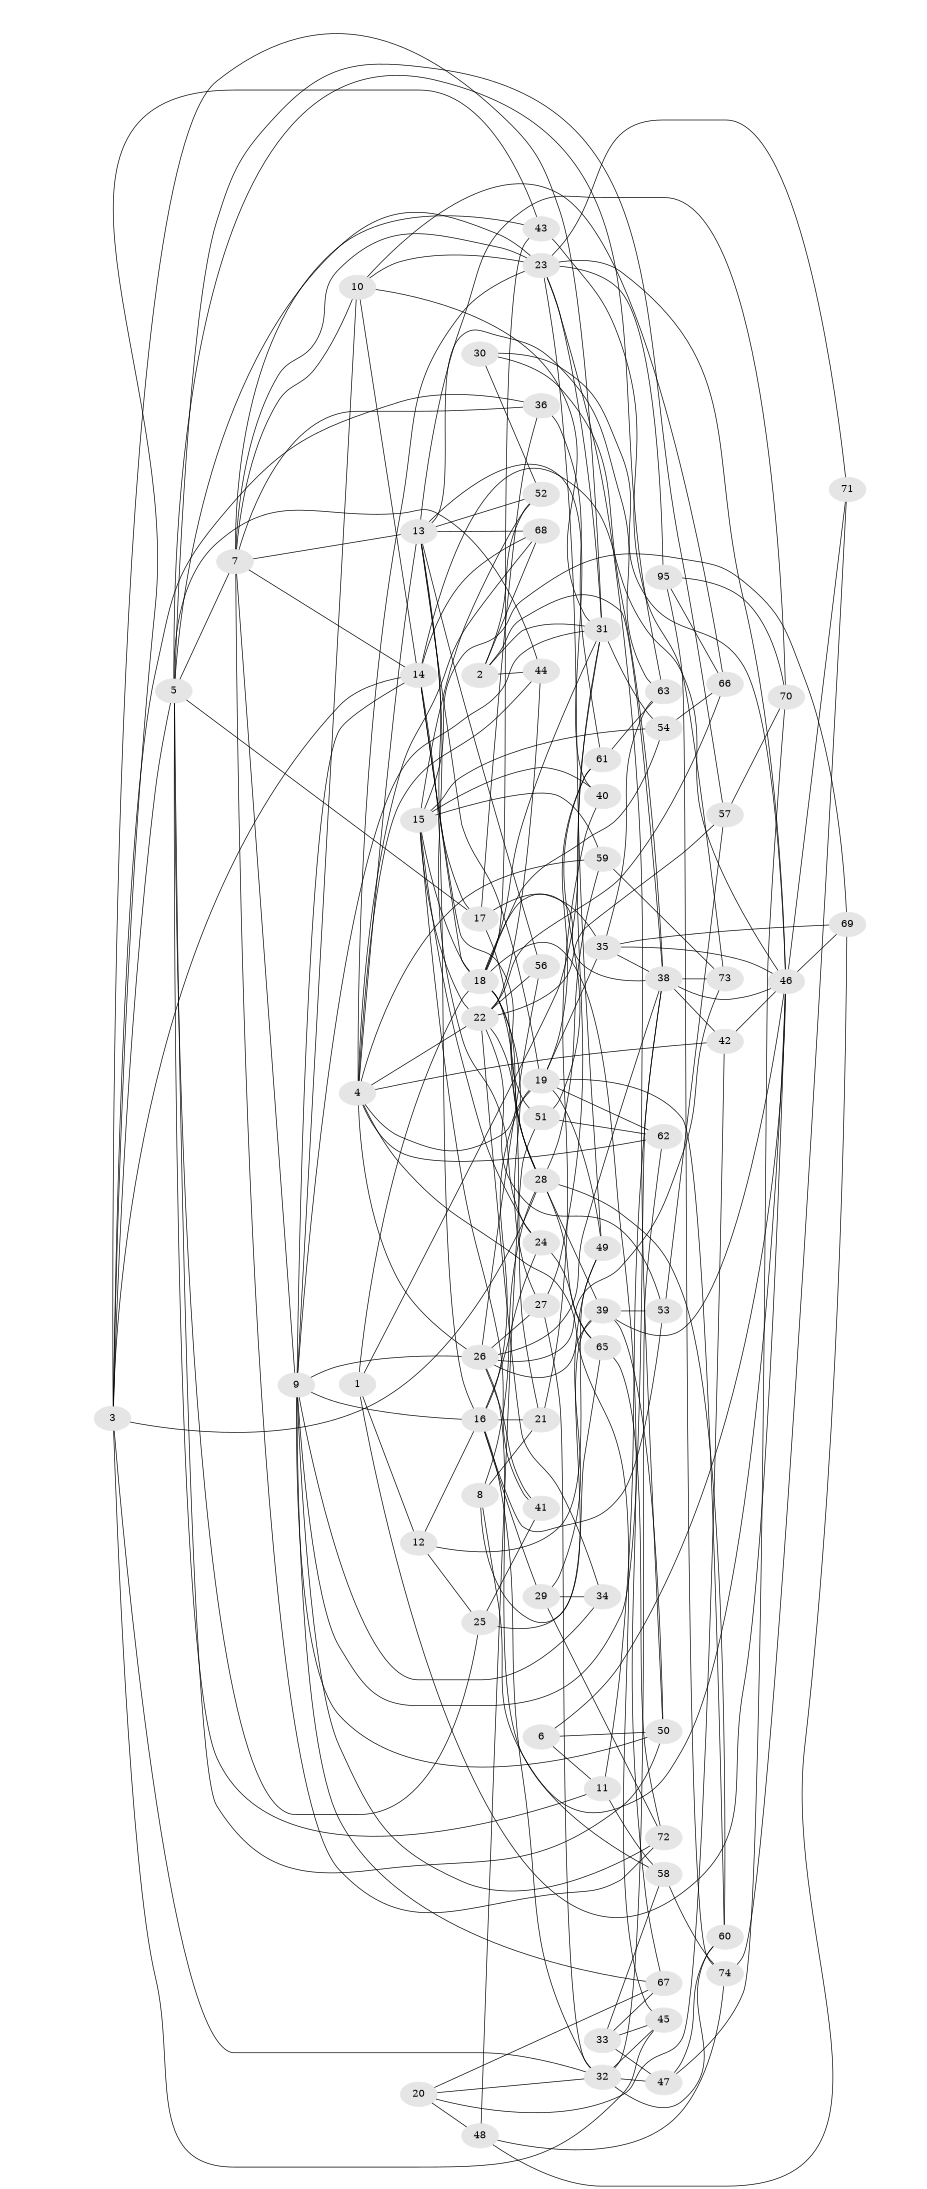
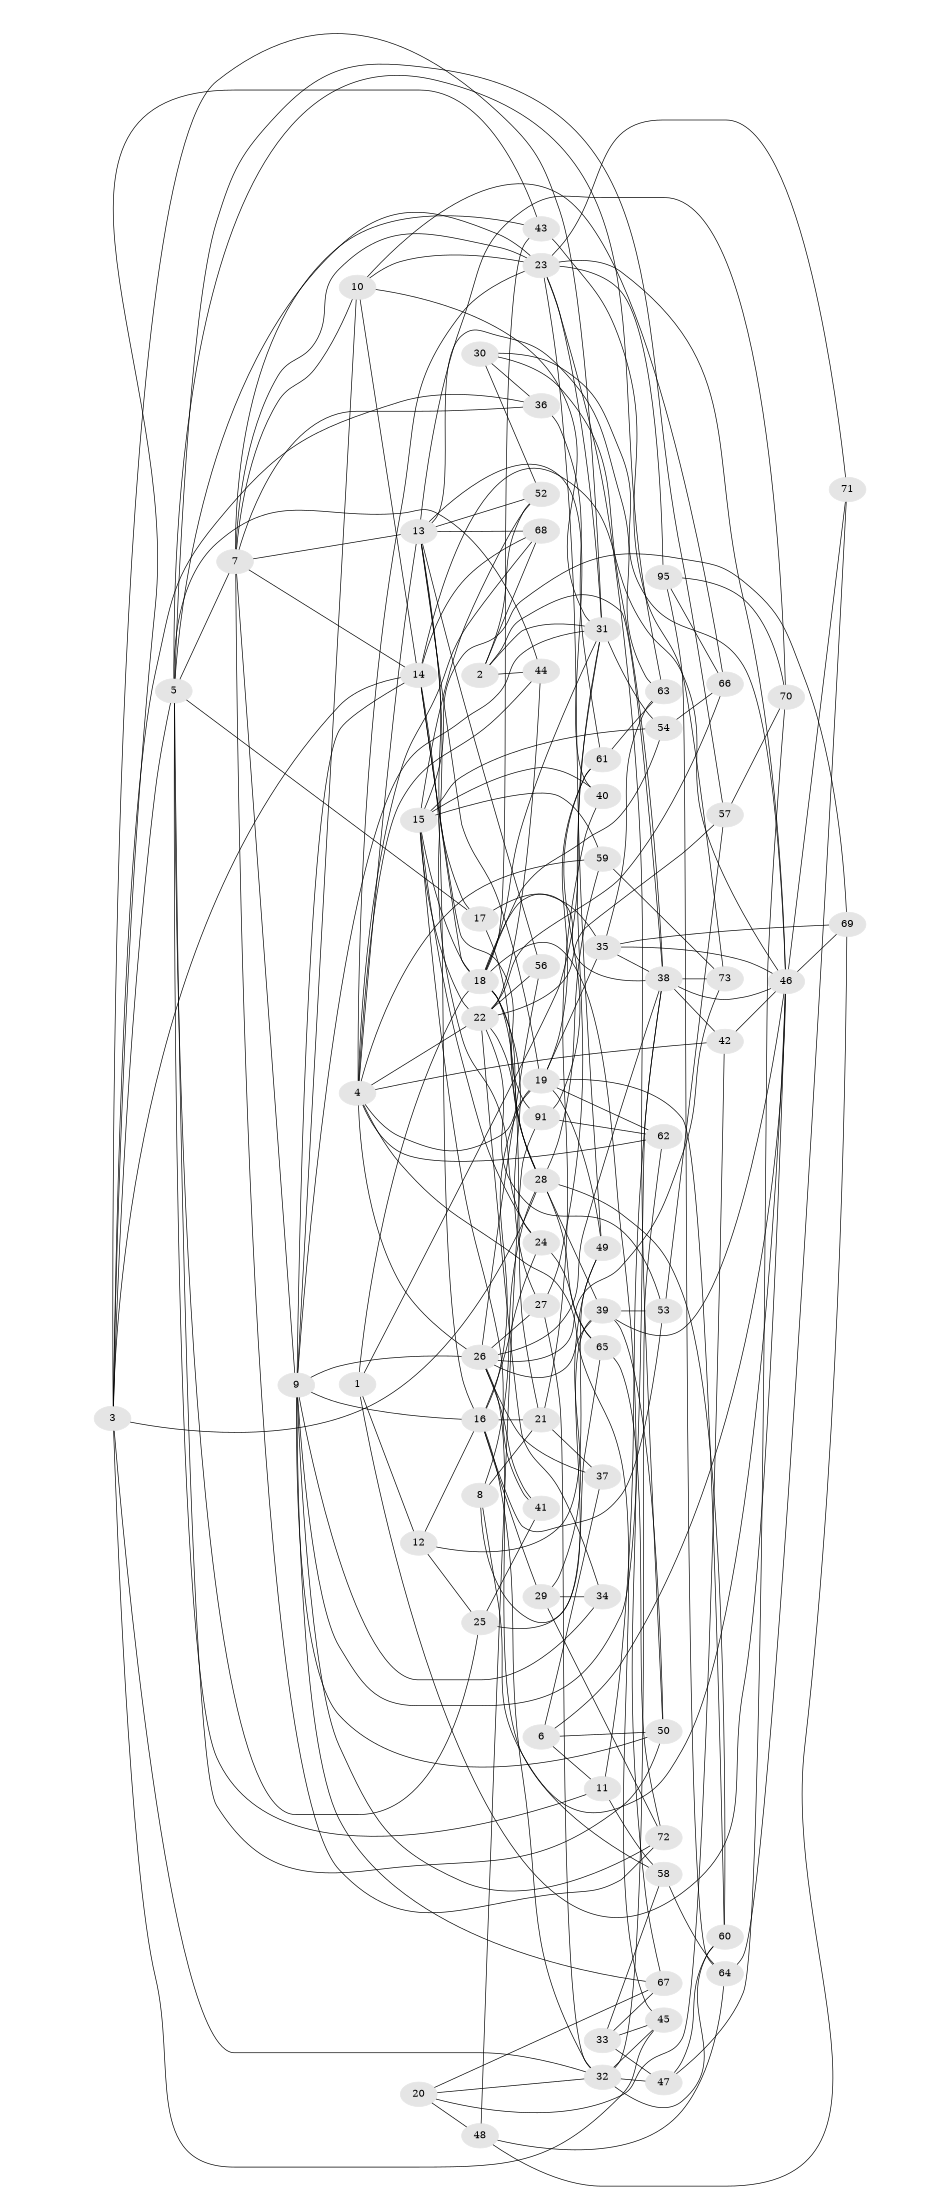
(498, 710) -> (513, 382)
(541, 1118) -> (541, 1118)
none -> (603, 1477)
(725, 1974) -> (725, 1974)
